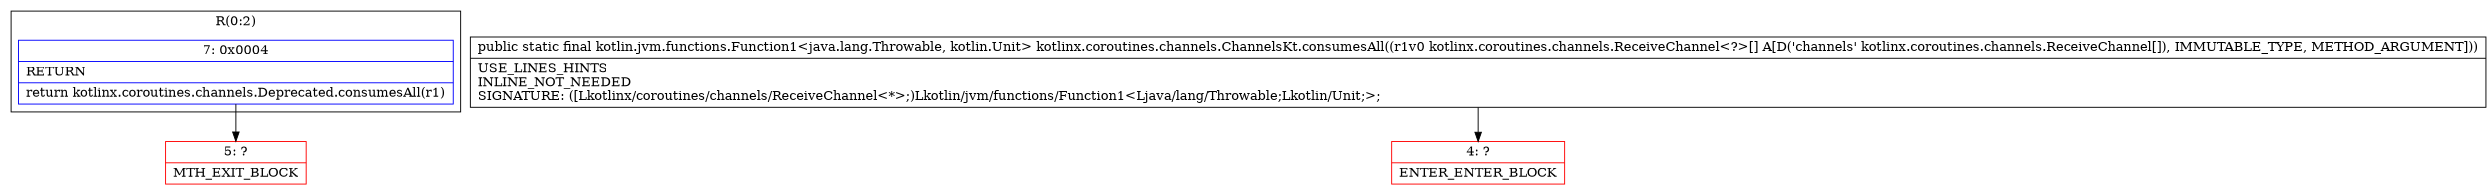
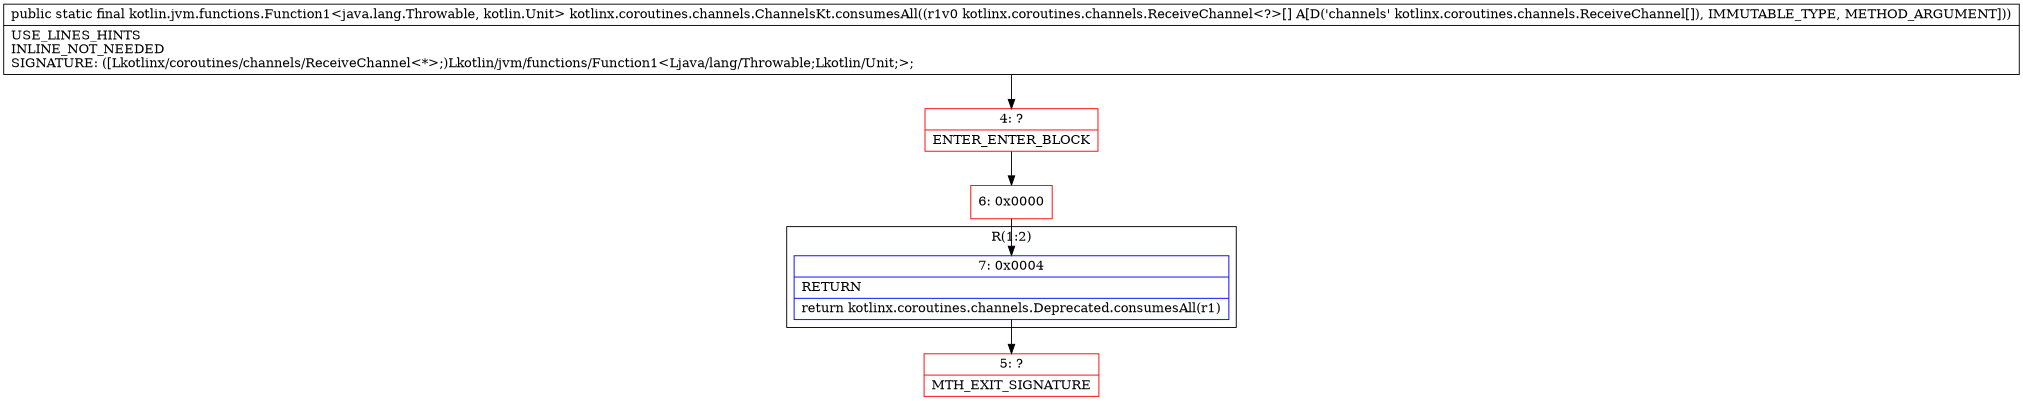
(236, 22) -> (1011, 237)
(236, 173) -> (1011, 385)
none -> (1011, 202)
